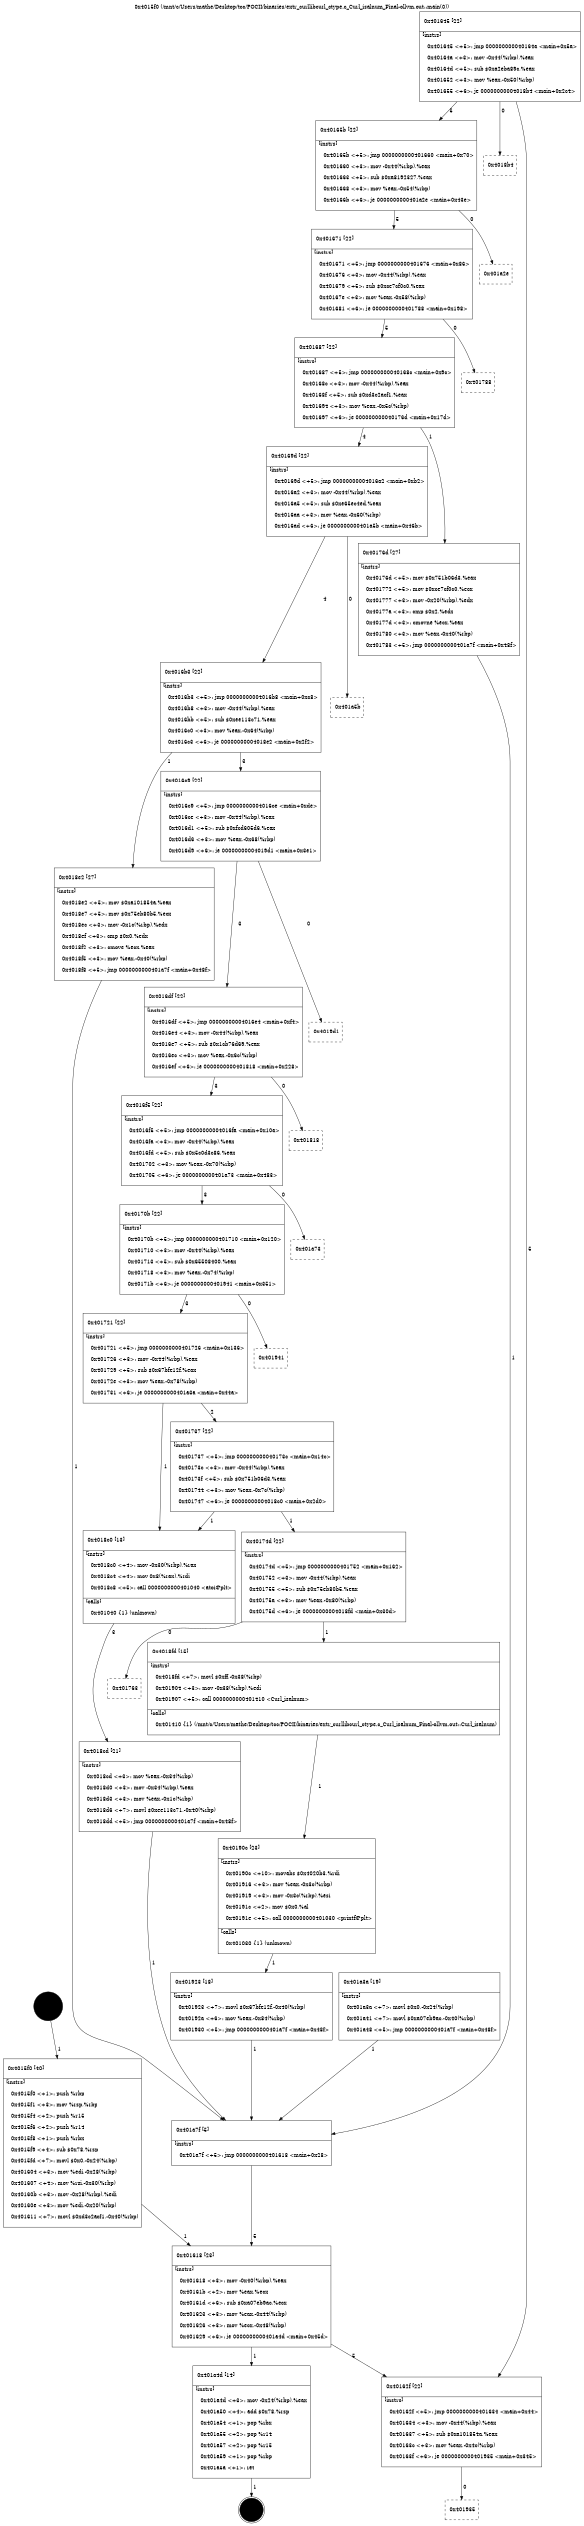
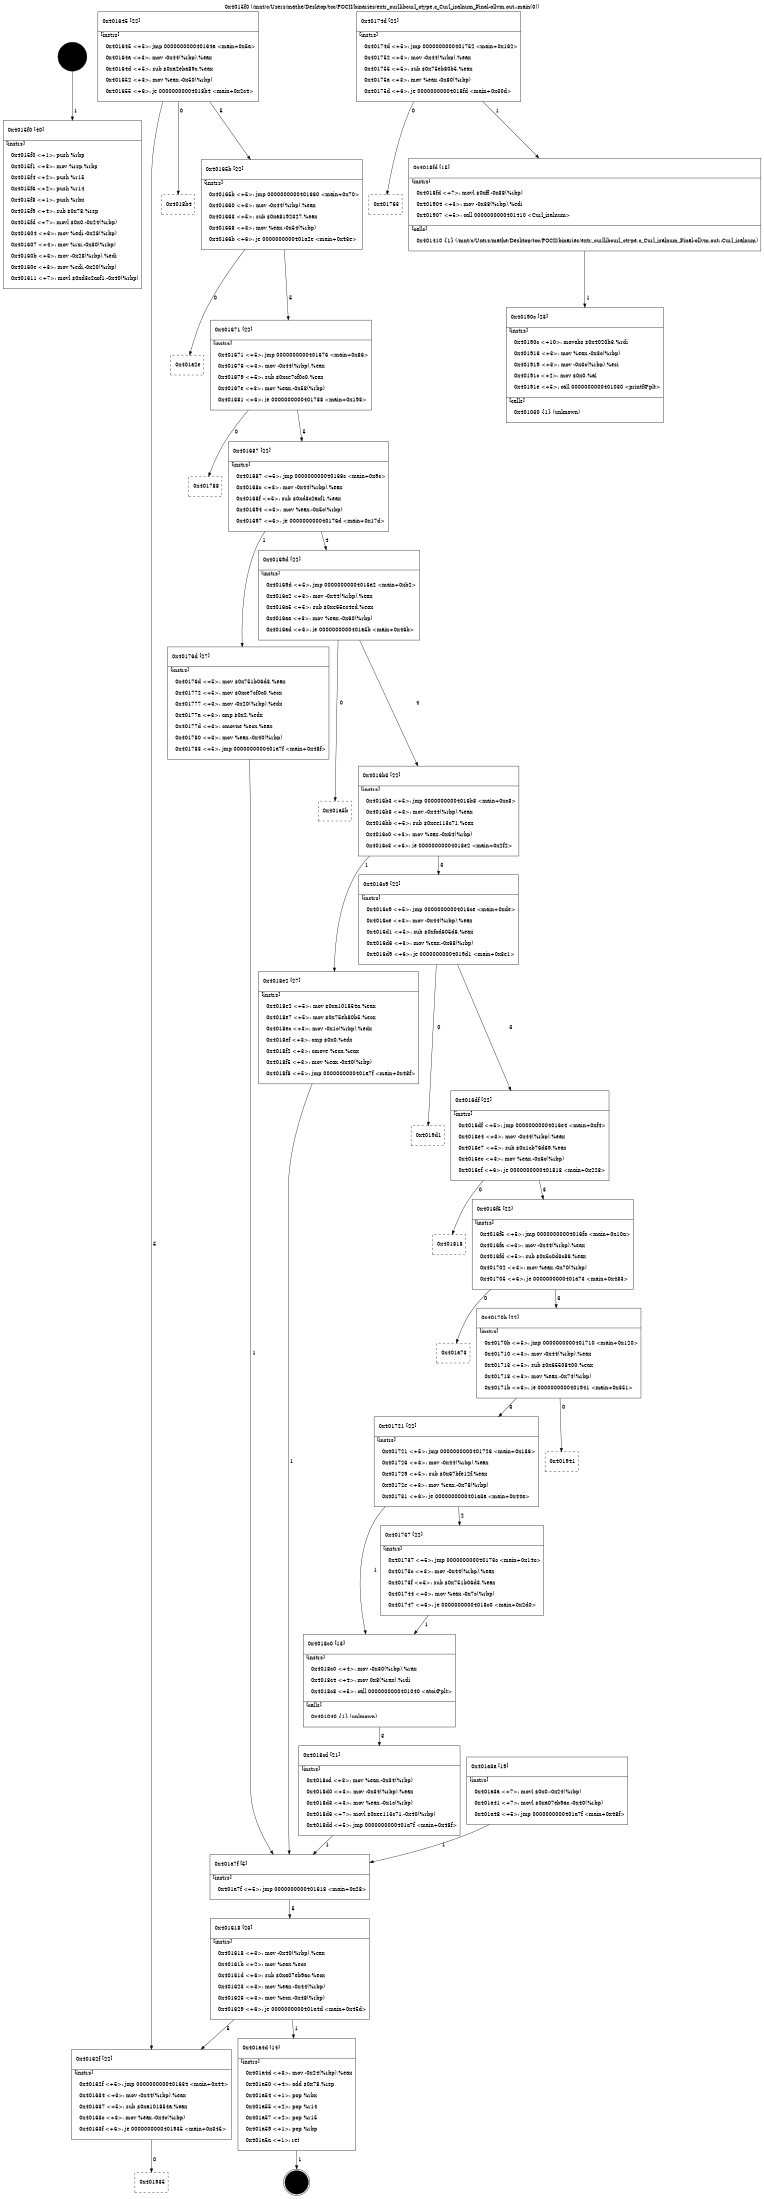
(287, 1520) -> none
(252, 2006) -> none
(165, 2224) -> none
